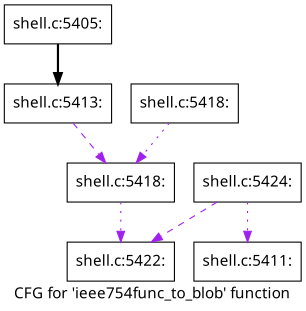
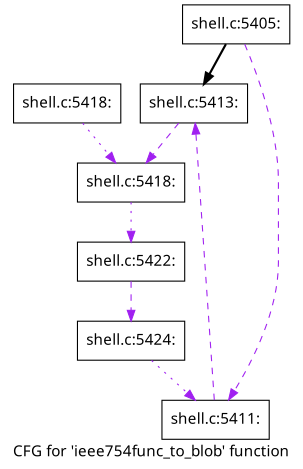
(189, 219) -> (131, 296)
none -> (278, 219)
none -> (205, 267)
